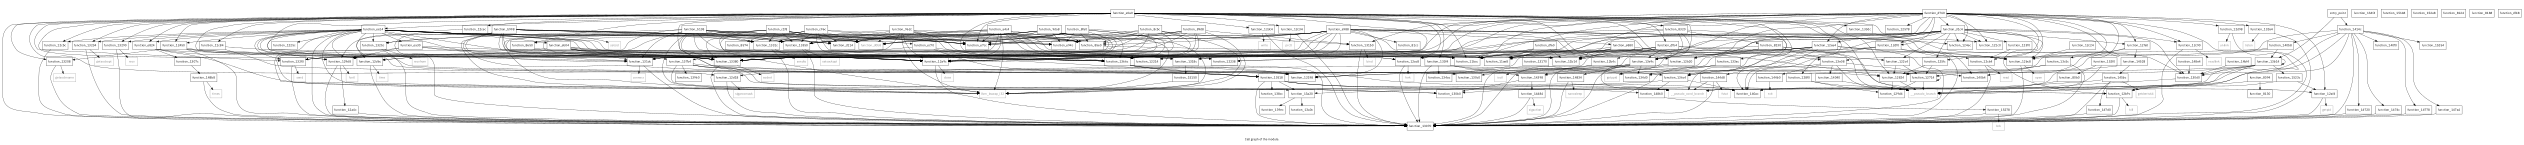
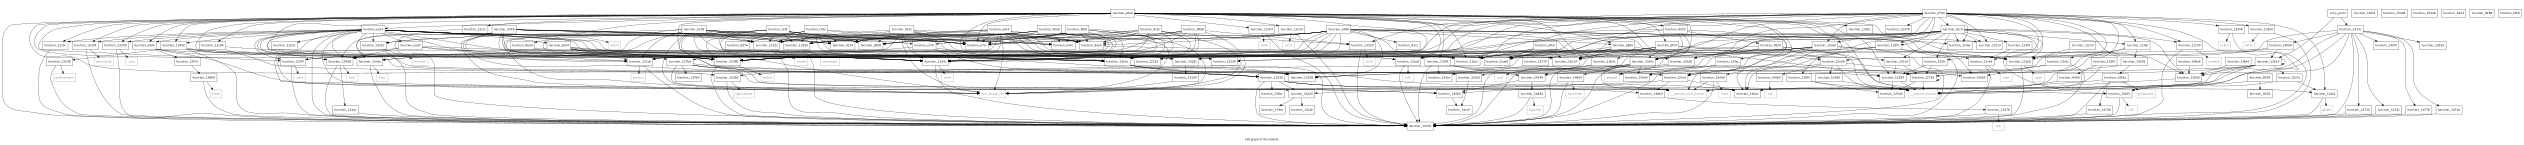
(535, 16) -> (1372, 18)
(762, 35) -> (885, 35)
(871, 45) -> (871, 45)
(728, 56) -> (1038, 36)
none -> (1459, 110)
